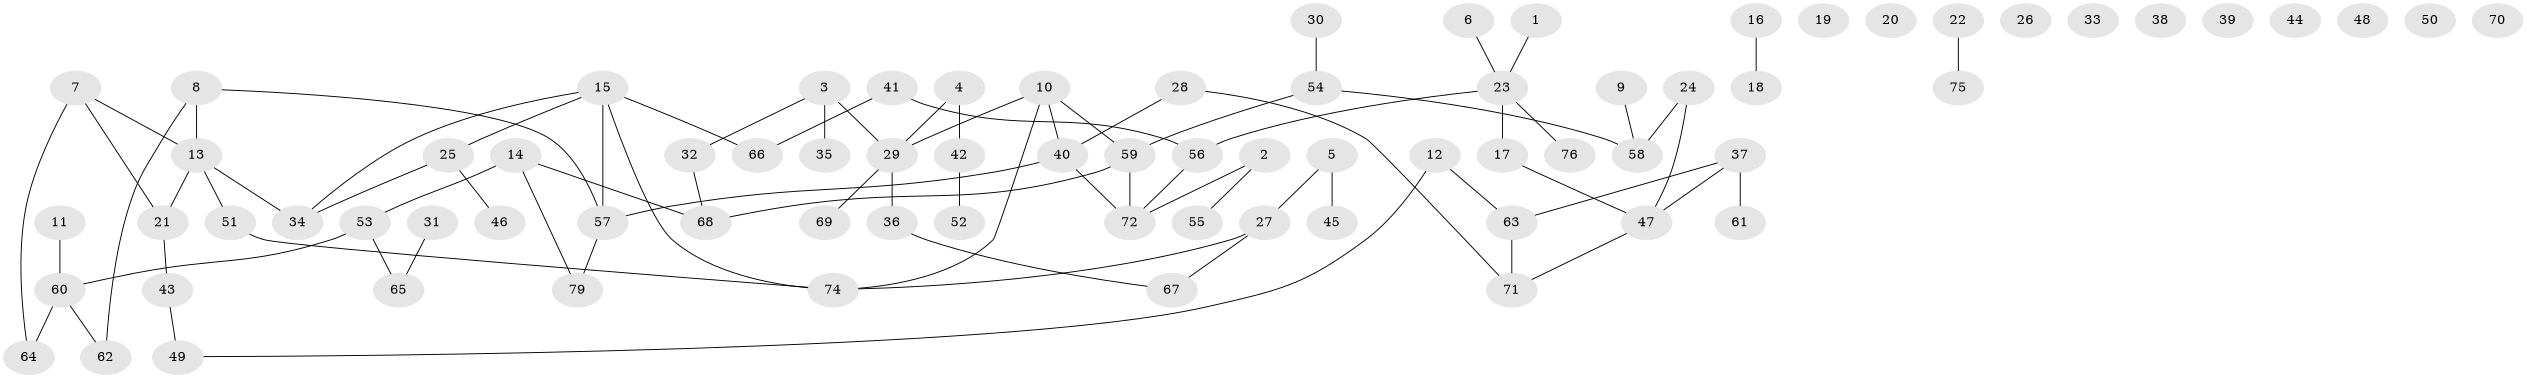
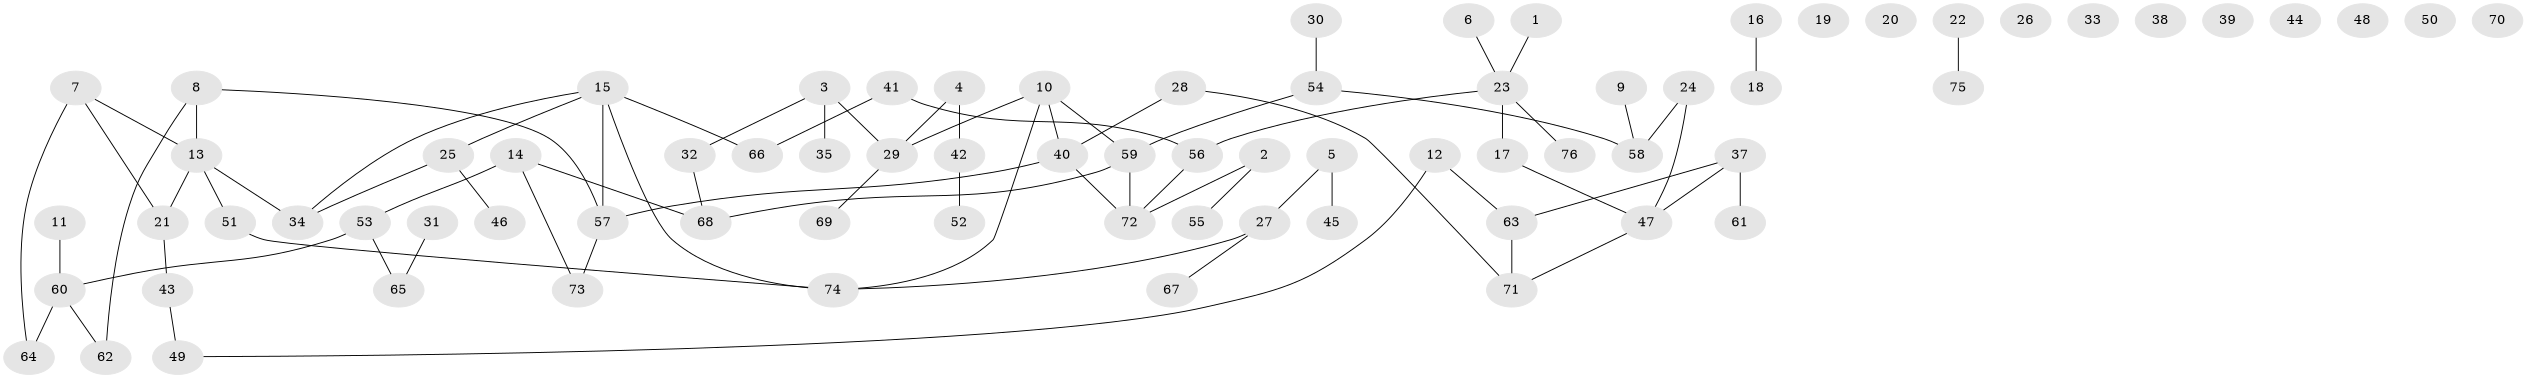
(892, 223) -> none
(578, 290) -> (578, 290)
